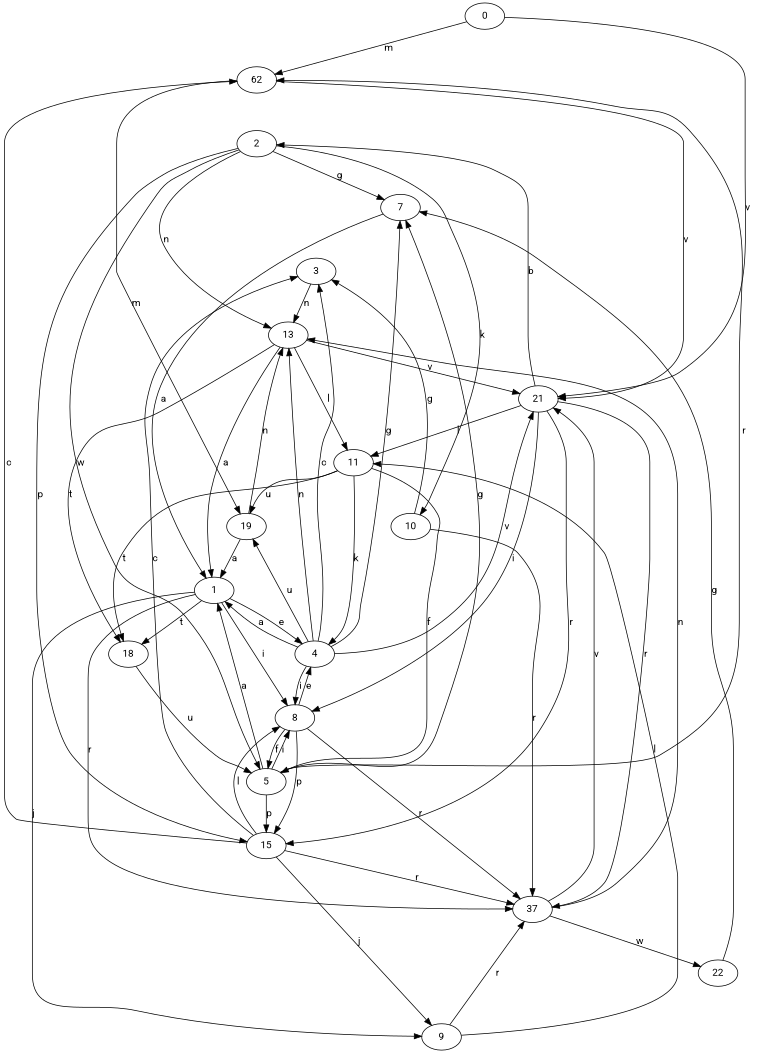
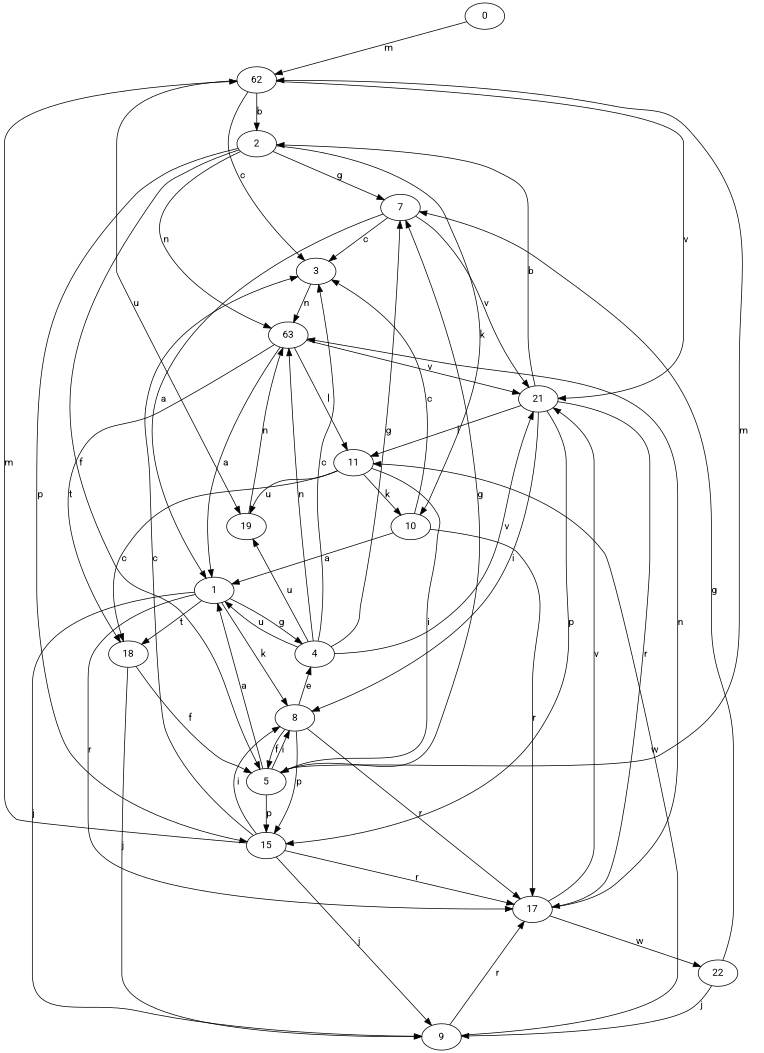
none -> (257, 108)
(745, 167) -> (480, 298)
none -> (241, 180)
none -> (361, 237)
(136, 303) -> (136, 303)
(288, 335) -> (288, 335)
(430, 399) -> (430, 399)
(744, 431) -> (744, 431)
(9, 463) -> (9, 463)
(81, 463) -> (81, 463)
(232, 555) -> (316, 557)
(124, 558) -> (124, 558)
(354, 560) -> (383, 495)
(261, 622) -> (261, 622)
(282, 622) -> (282, 622)
(429, 622) -> (429, 622)
(571, 622) -> (571, 622)
(263, 654) -> (263, 654)
(299, 681) -> none
(190, 718) -> (190, 718)
(655, 750) -> (655, 750)
(238, 782) -> (238, 782)
(532, 909) -> (532, 909)
none -> (123, 976)
none -> (597, 1029)
